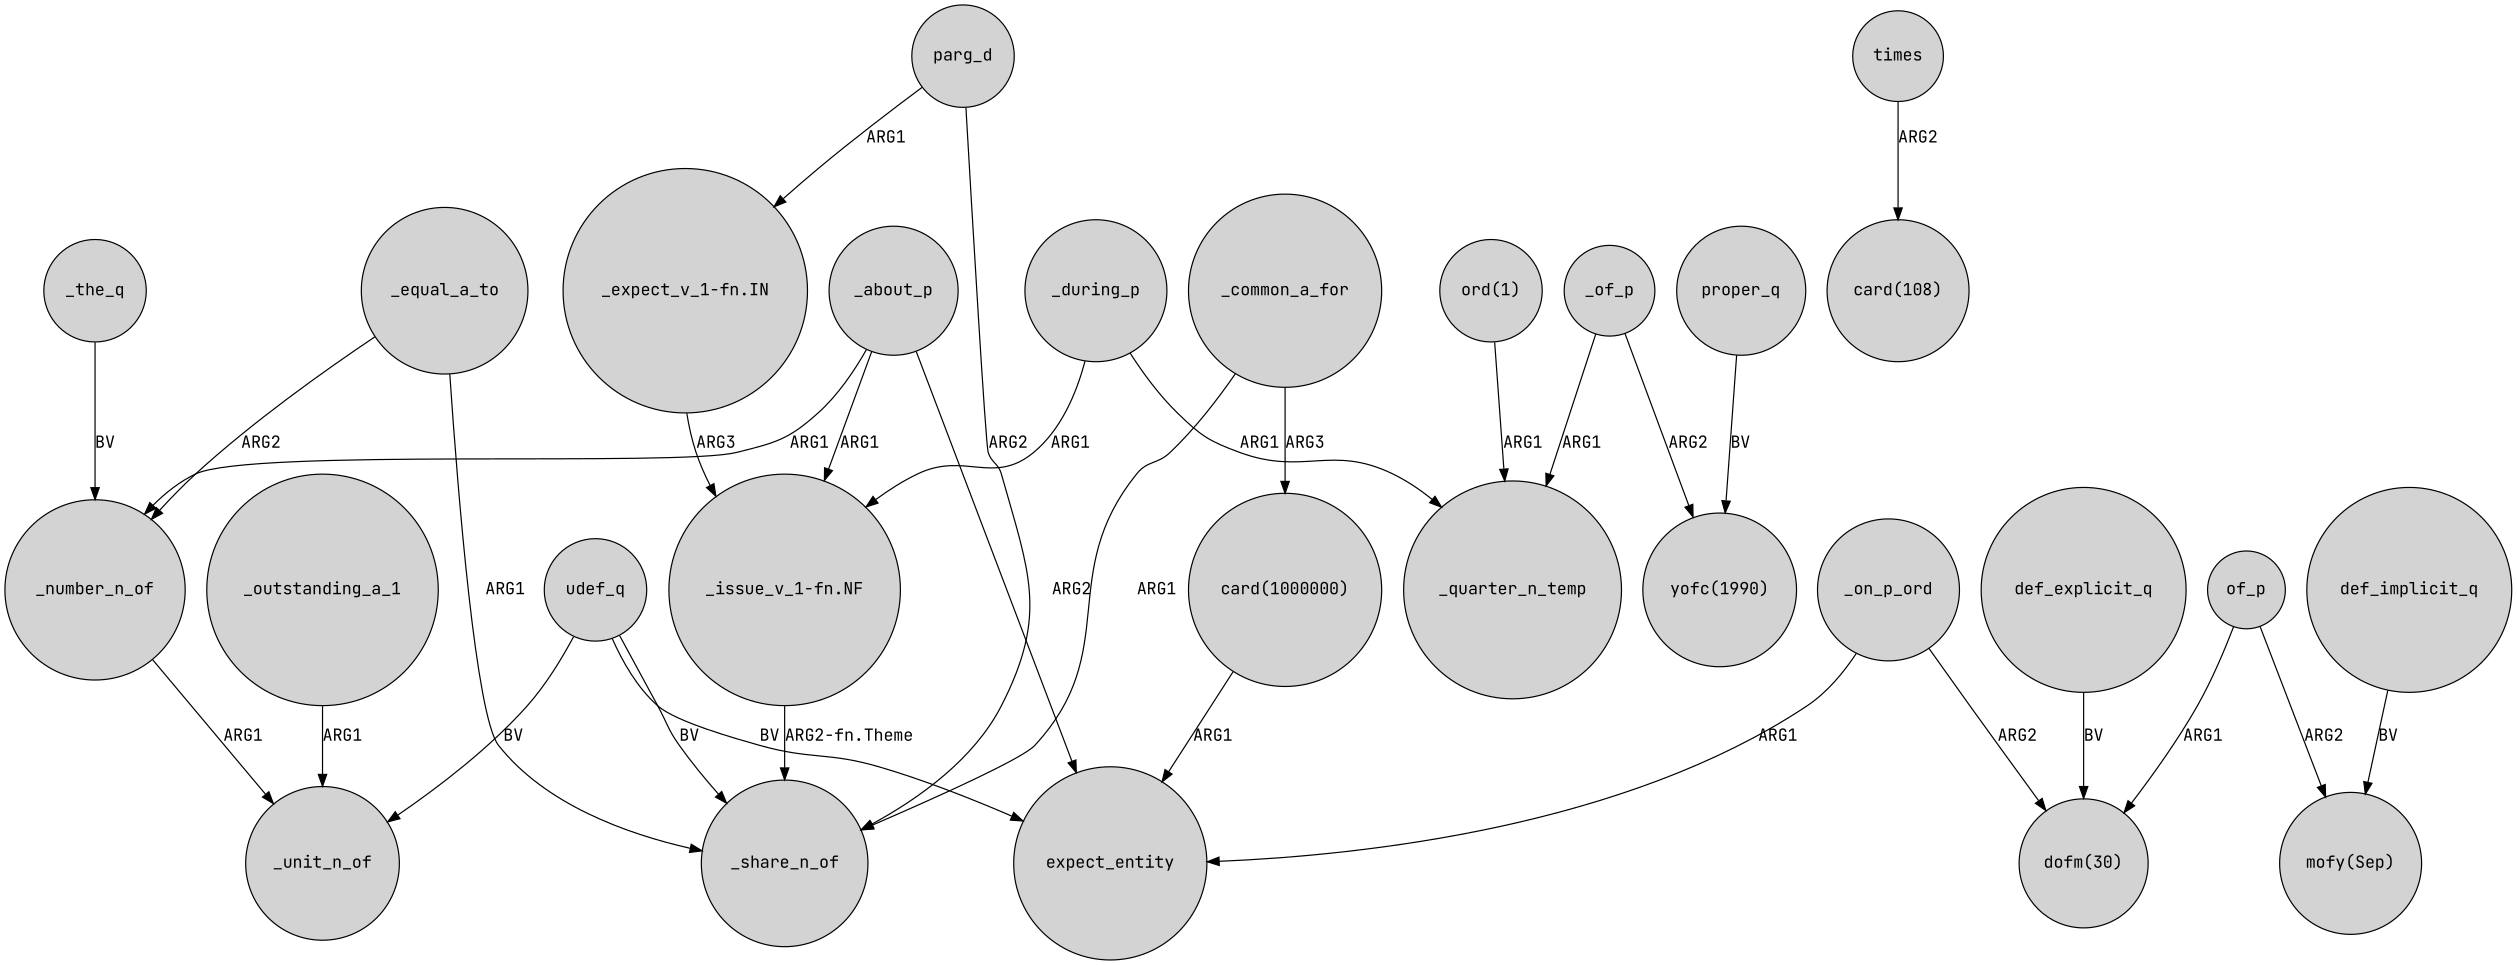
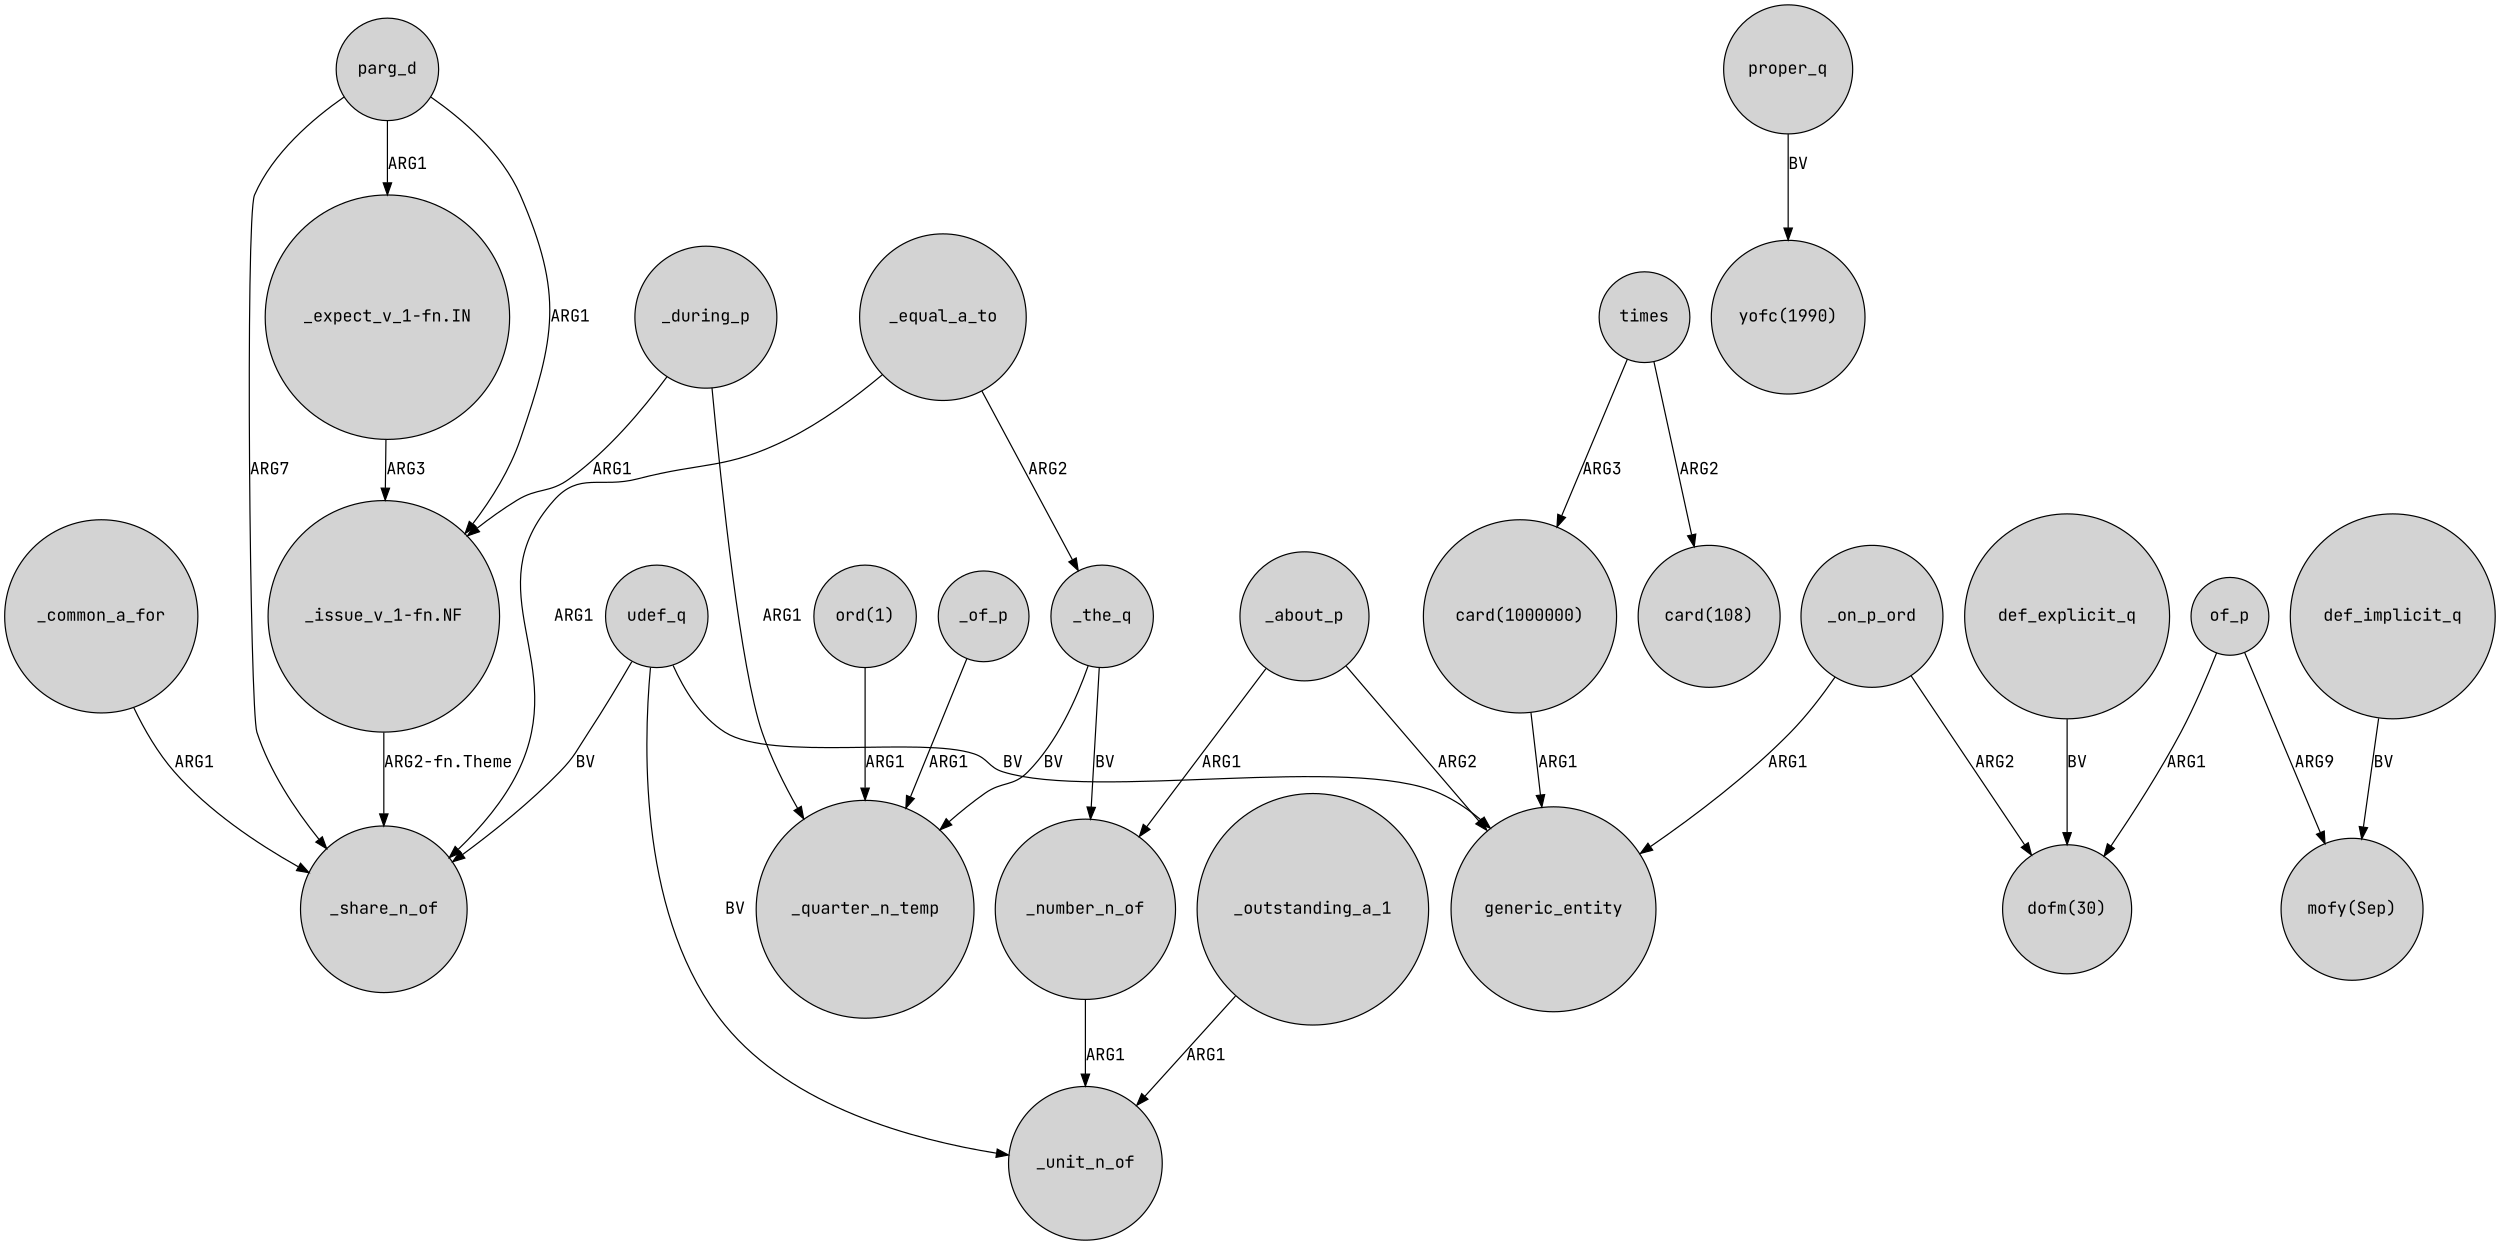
(850, 410) -> (549, 298)
(263, 418) -> (1027, 475)
(1657, 419) -> none
(1285, 434) -> (1595, 437)
(1009, 443) -> (270, 470)
(2324, 736) -> (2315, 763)
none -> (1037, 761)
(1110, 863) -> (1554, 909)
